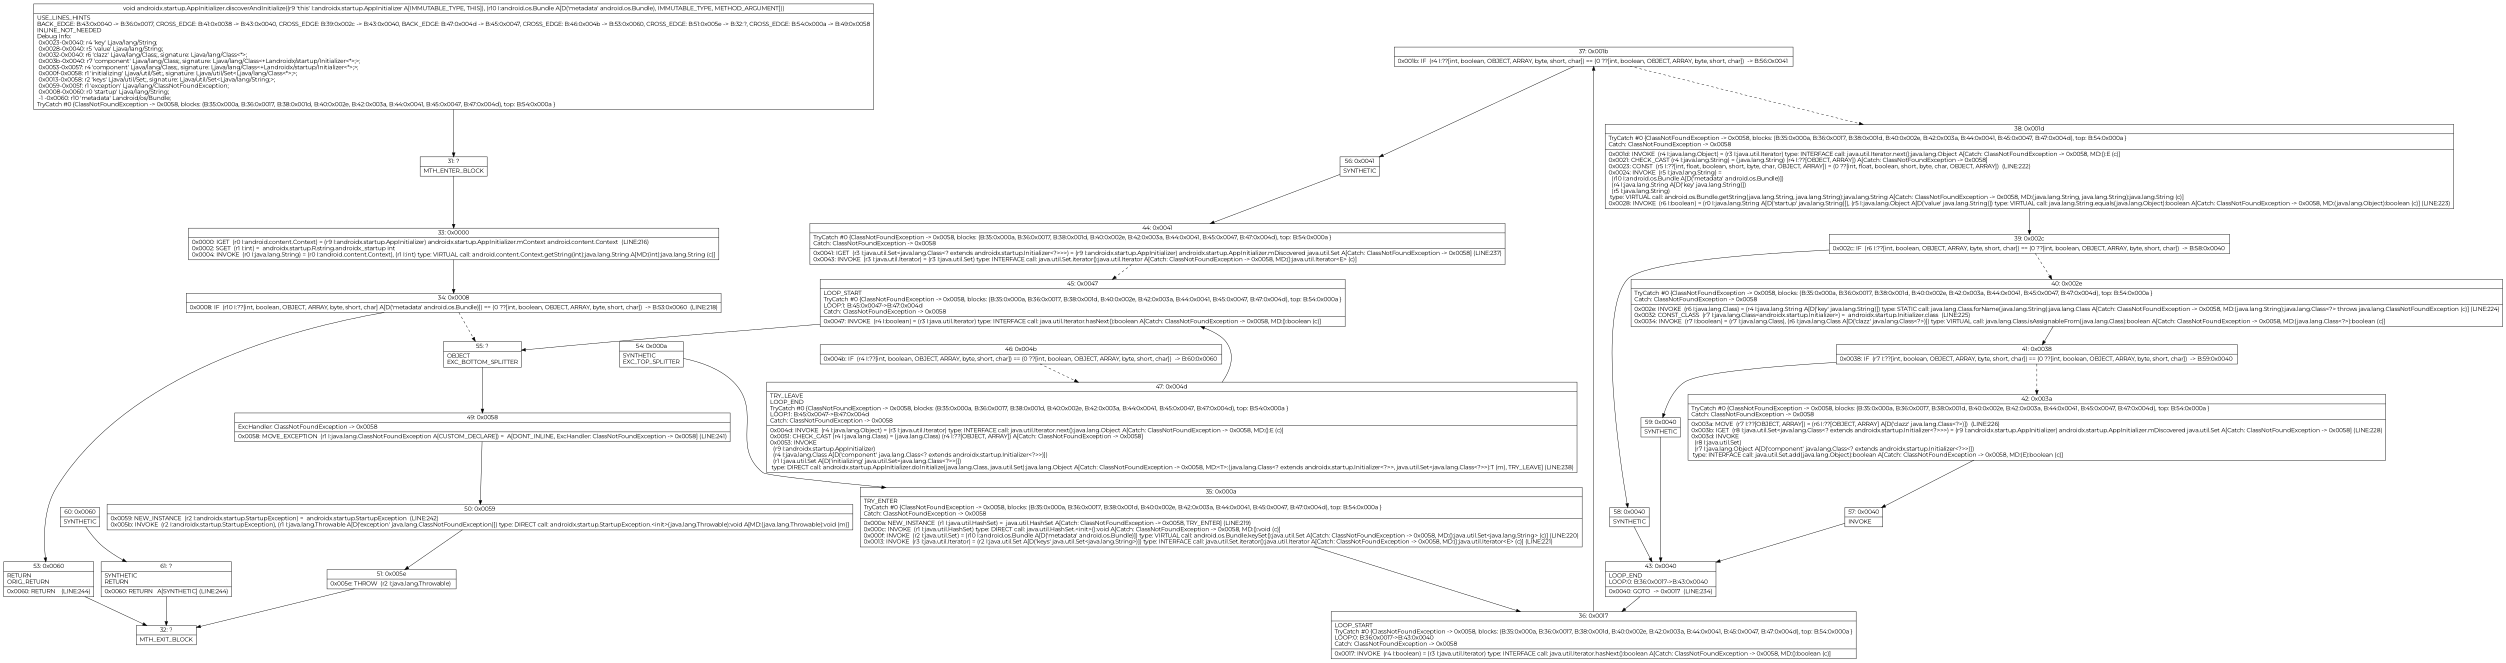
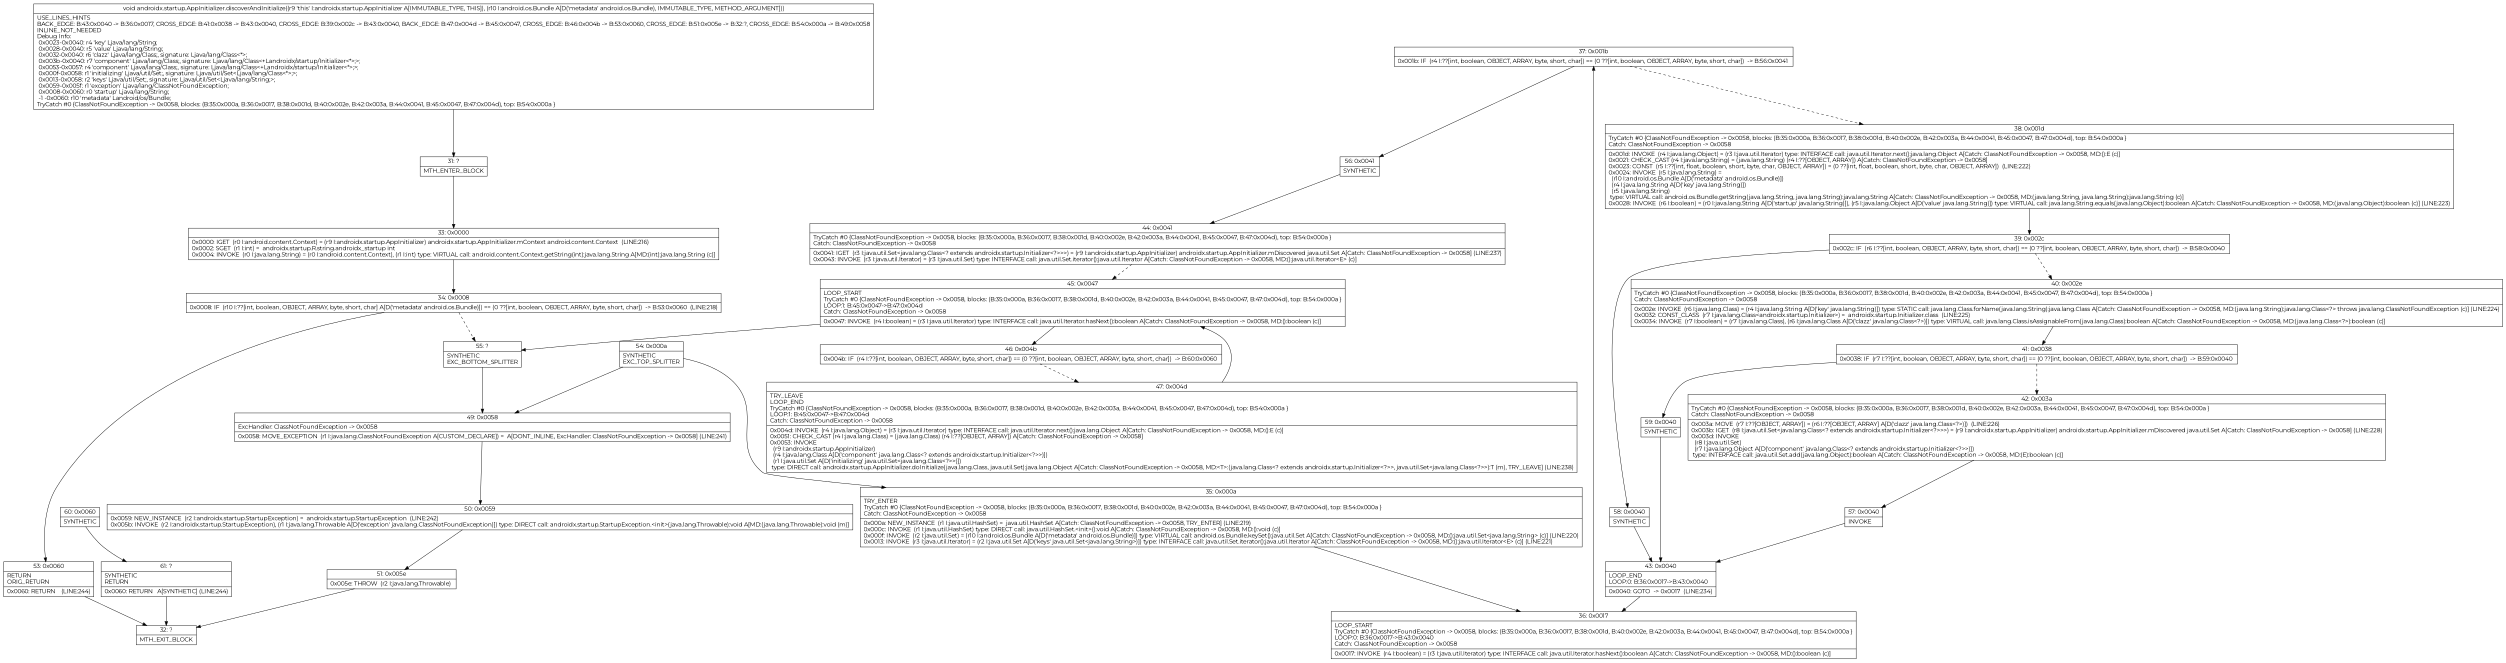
none -> (1045, 334)
(459, 356) -> (463, 356)
none -> (571, 389)
